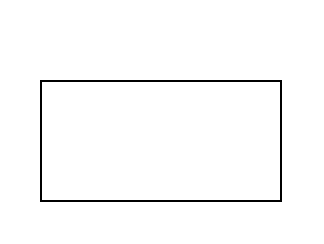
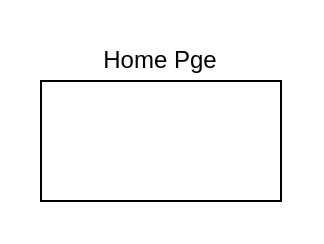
none -> (161, 61)
